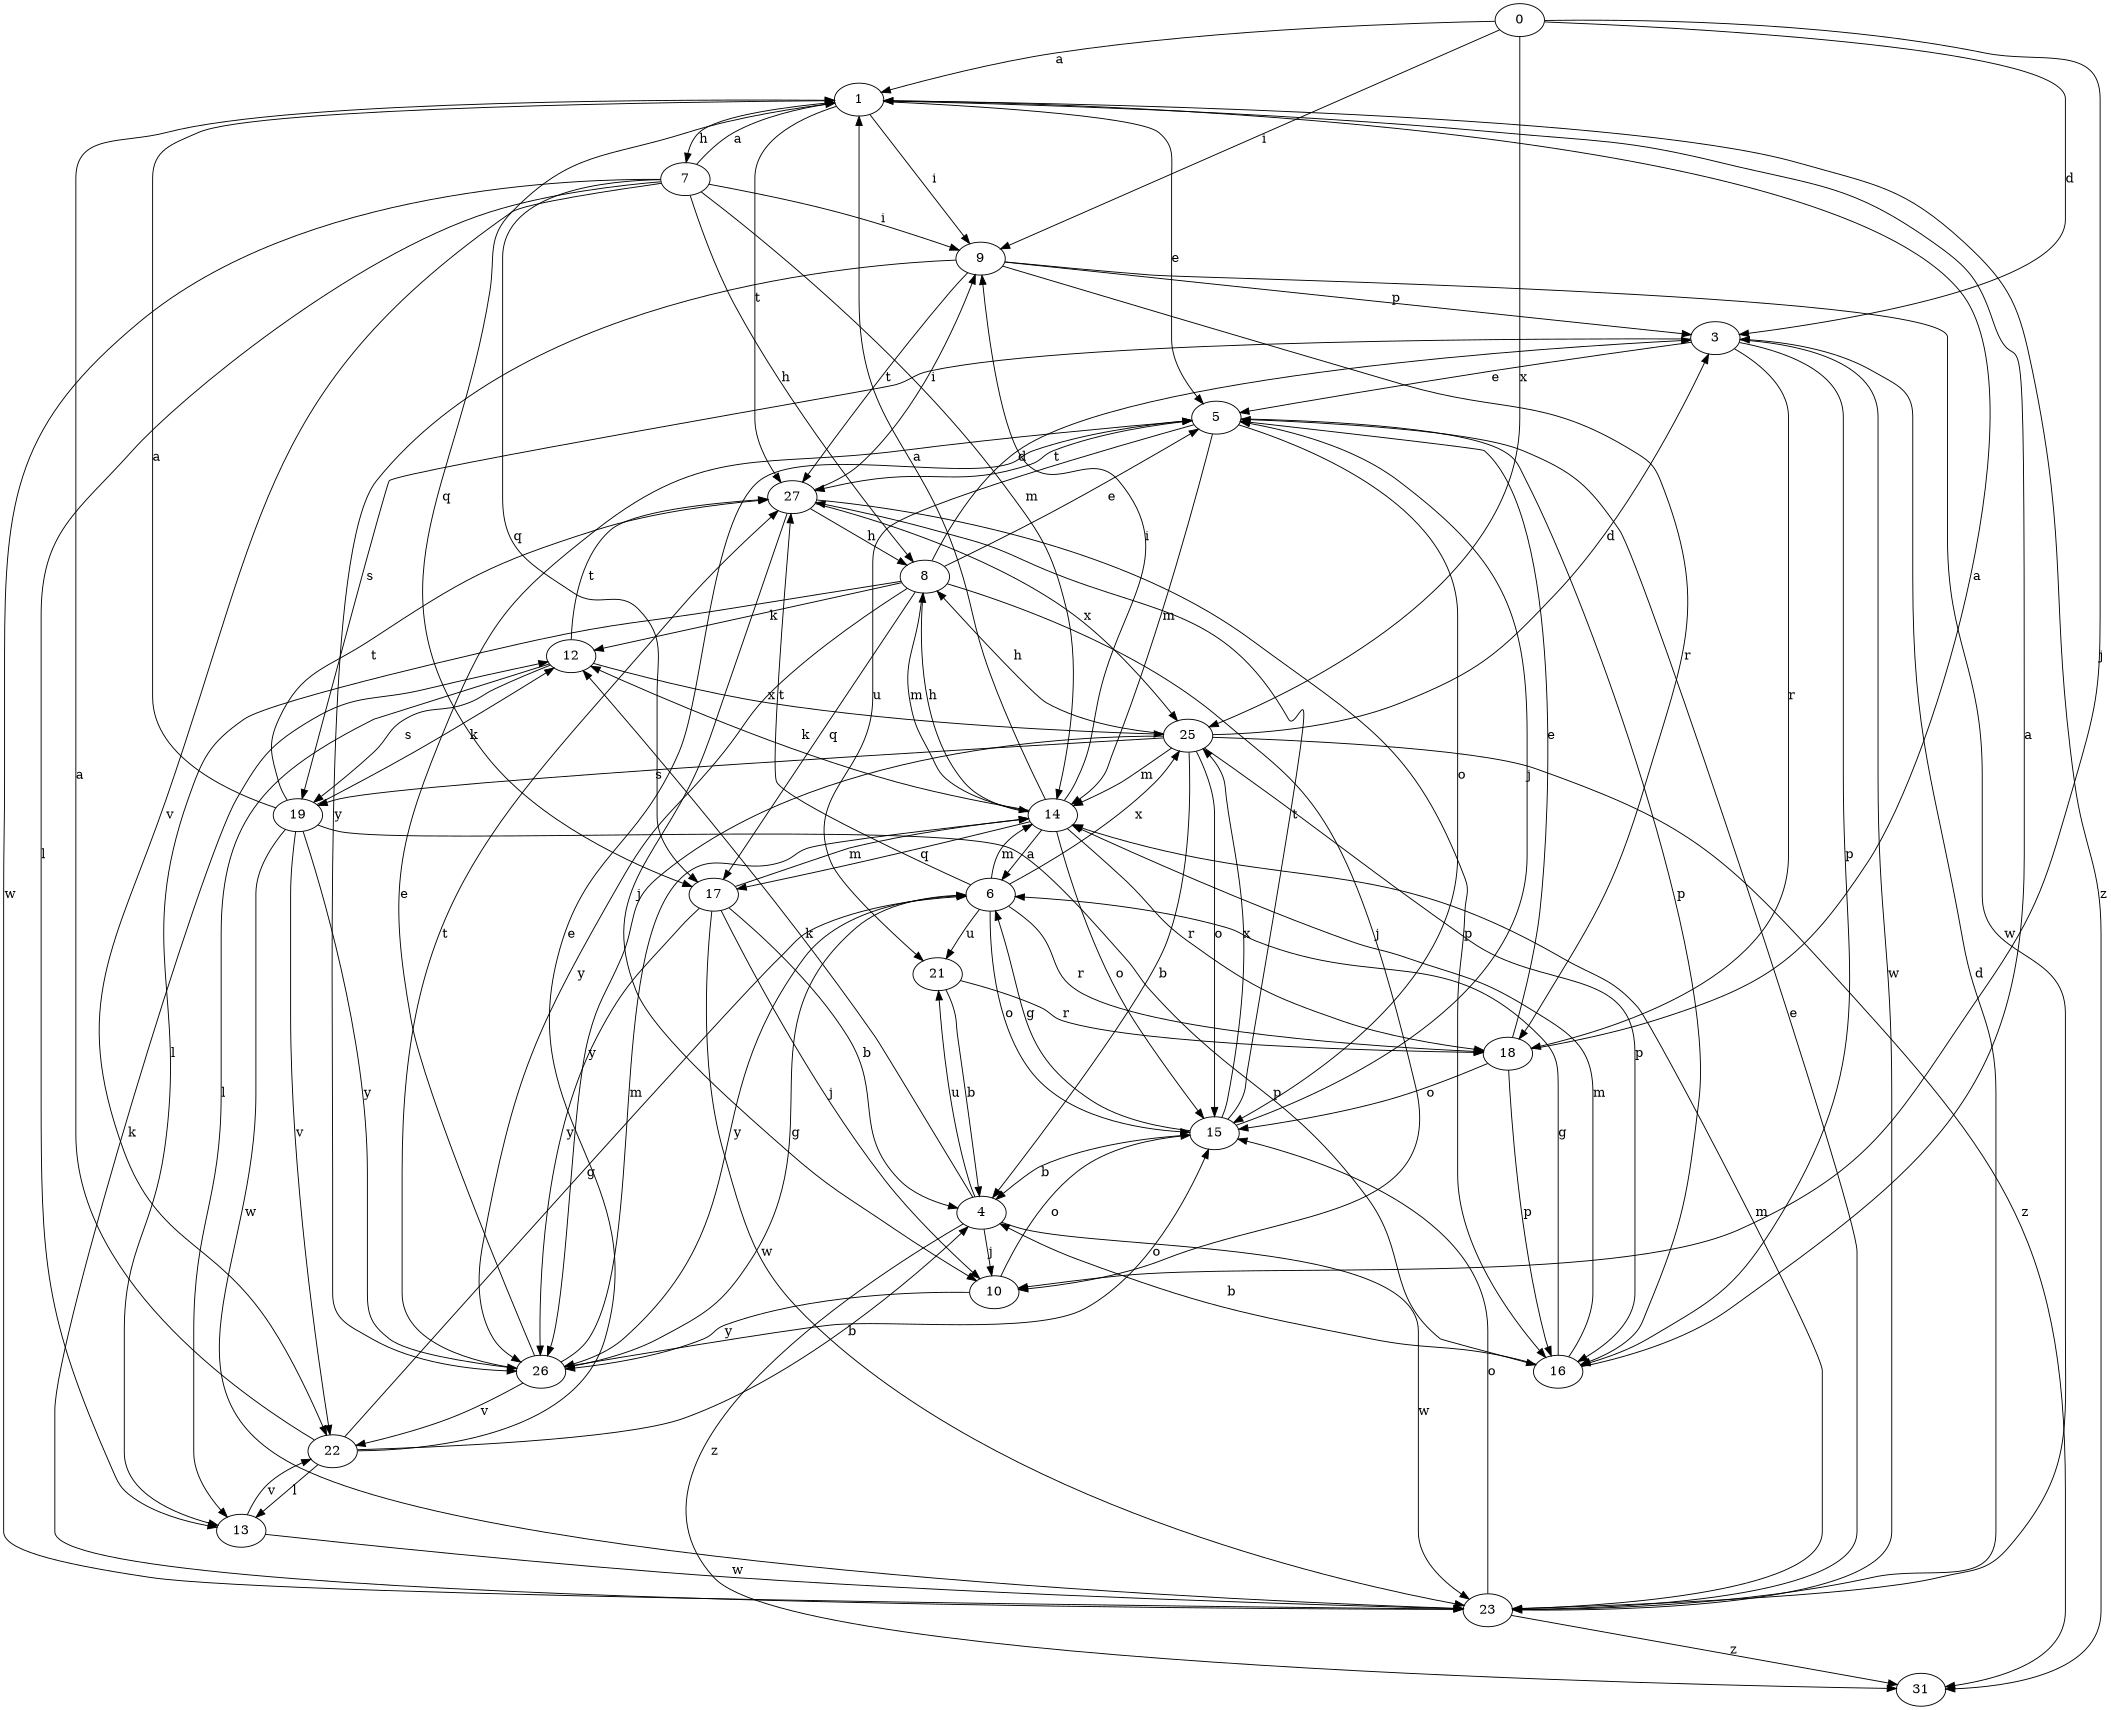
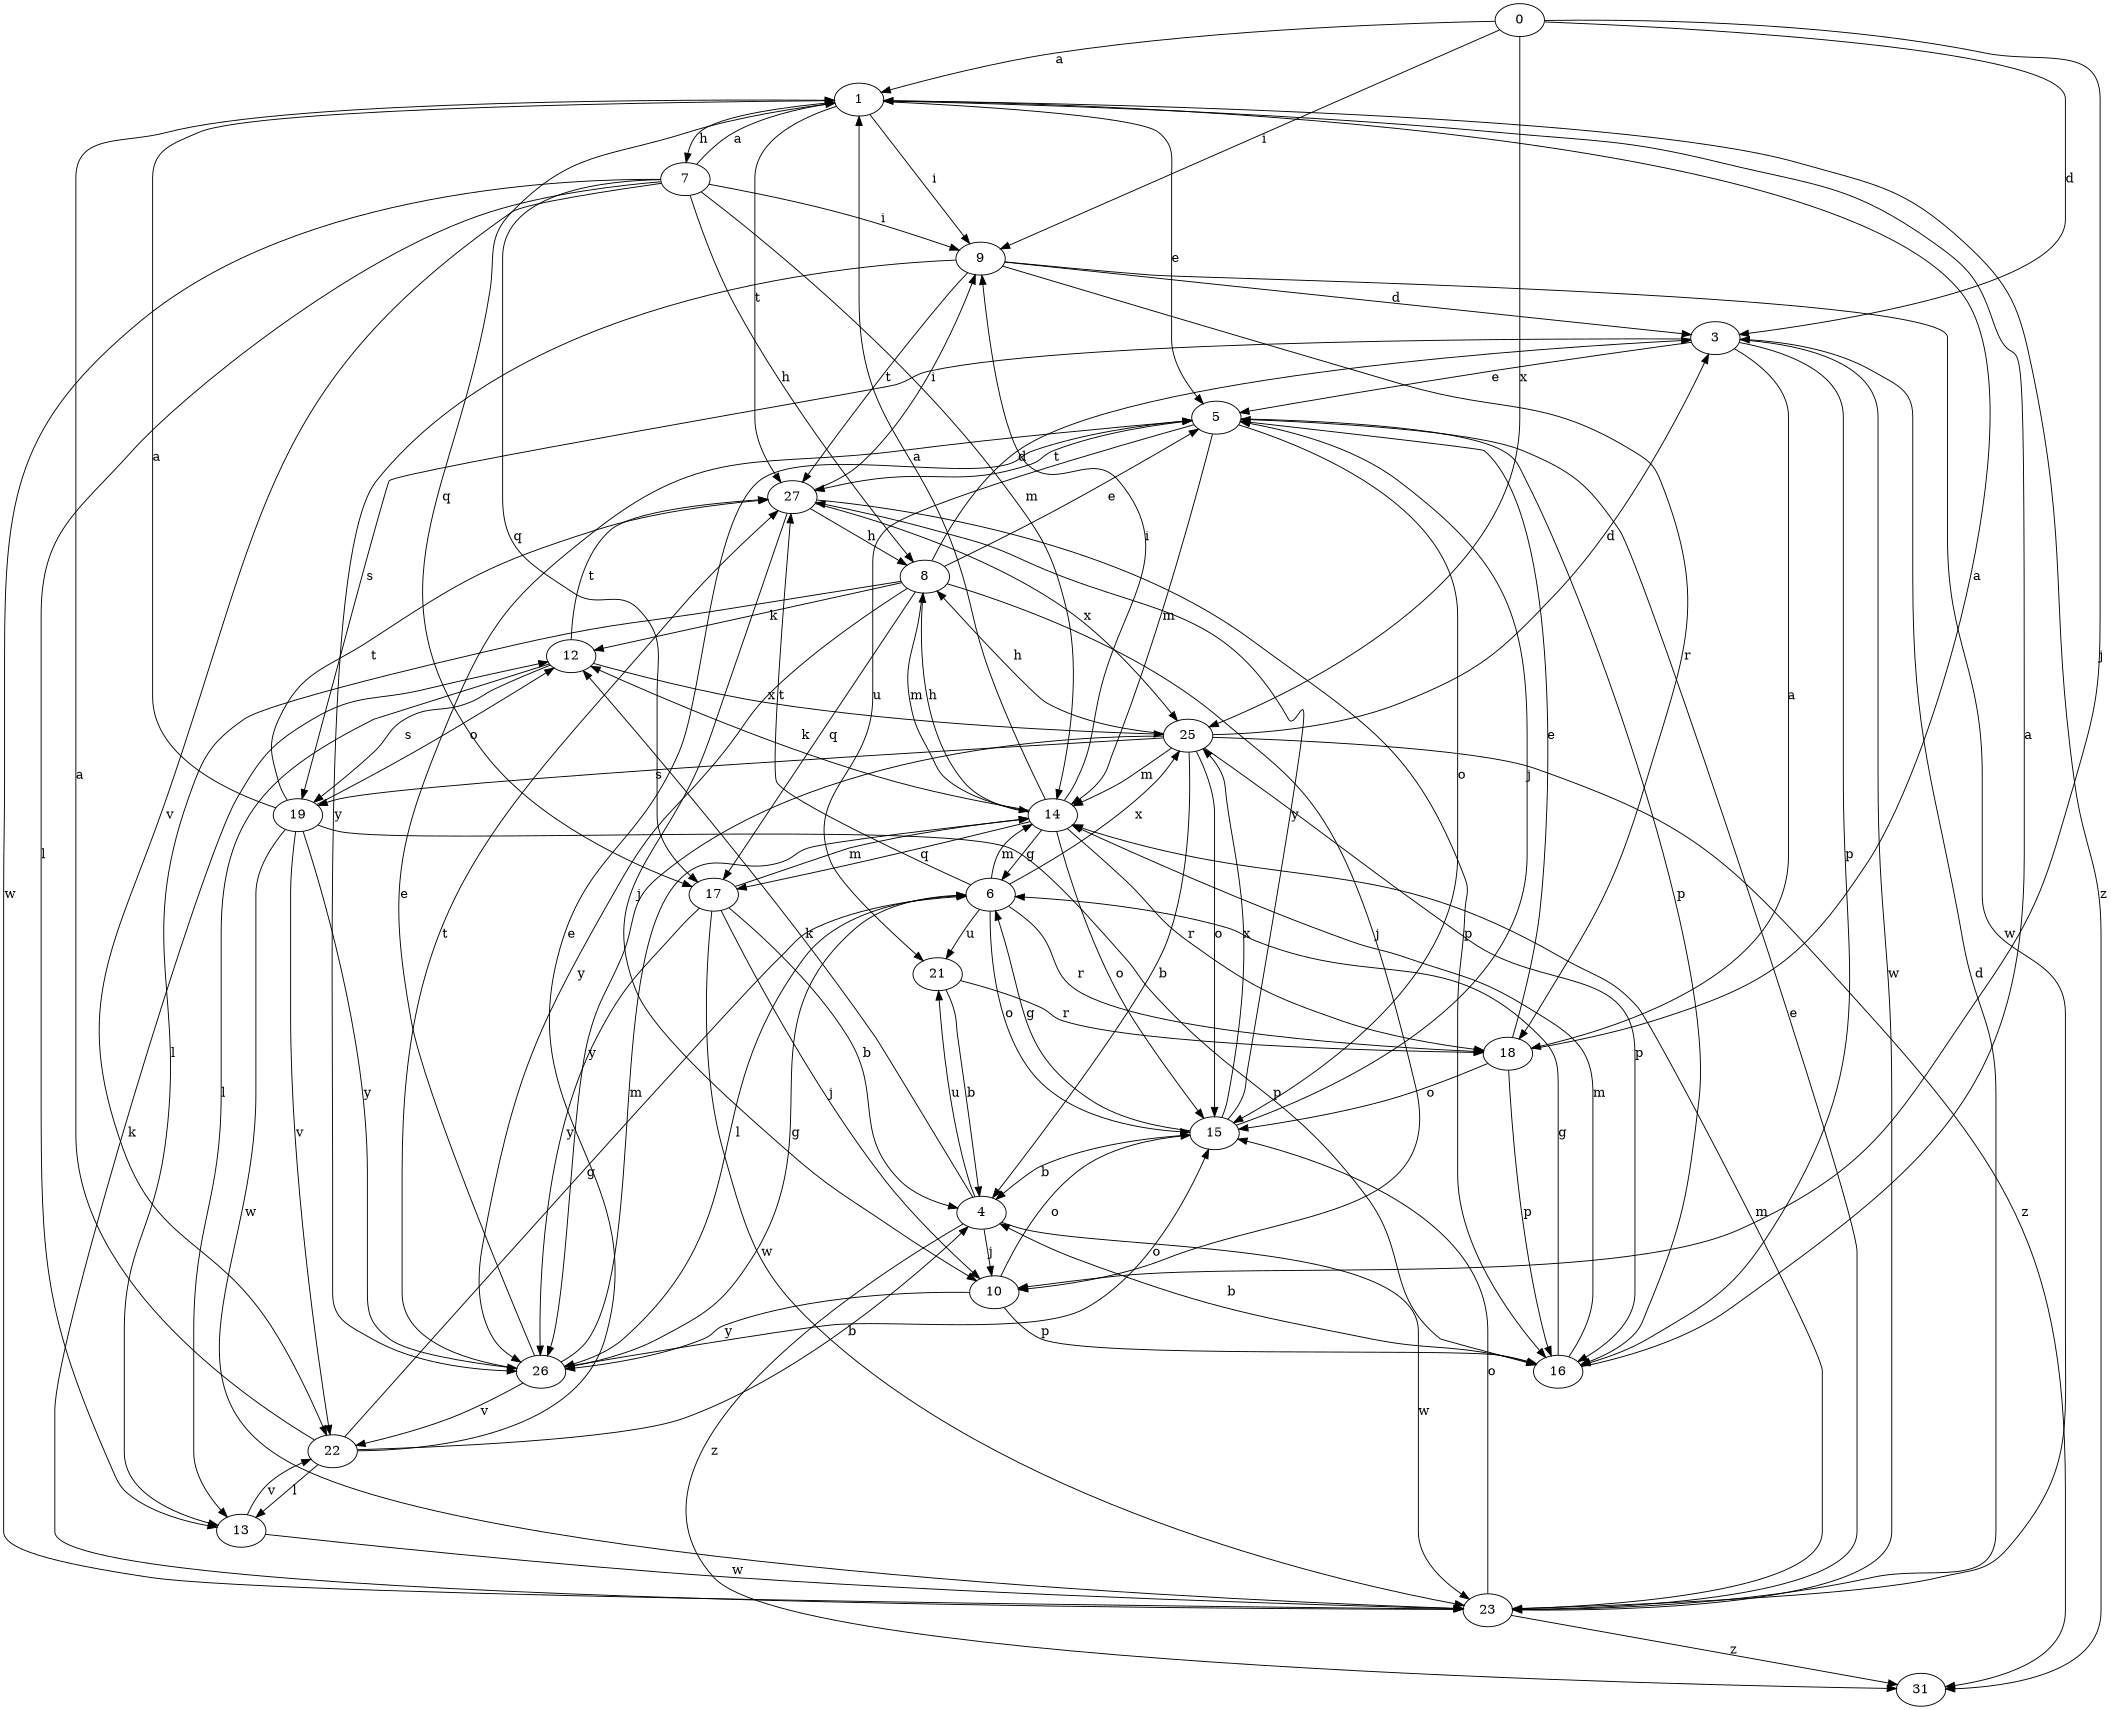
(1396, 298) -> (1396, 298)
(1792, 696) -> (1792, 696)
(474, 736) -> (474, 736)
(1295, 815) -> (1295, 815)
(1031, 855) -> (1031, 855)
(738, 1133) -> (738, 1133)
none -> (1260, 1352)
